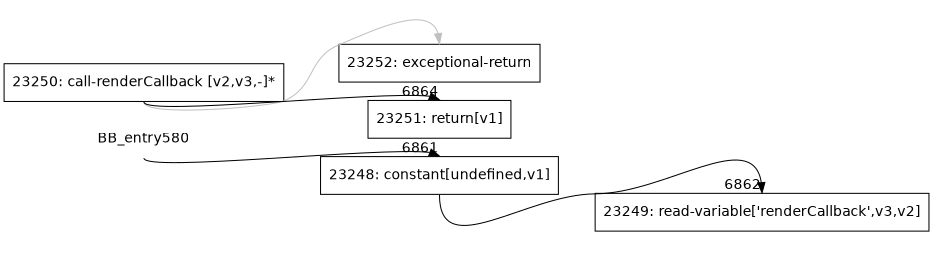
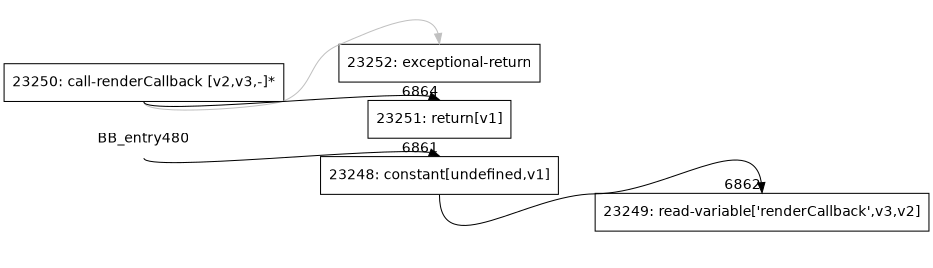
(144, 139) -> (144, 139)
